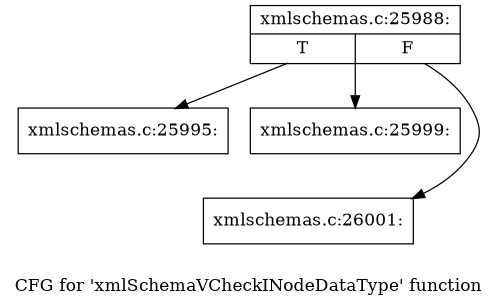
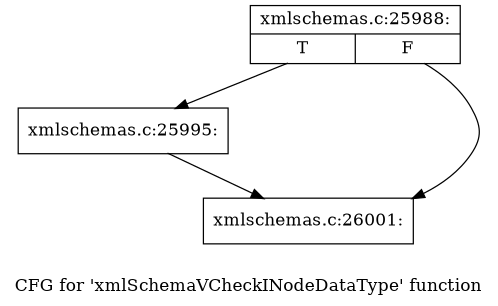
(355, 131) -> none
none -> (210, 173)
